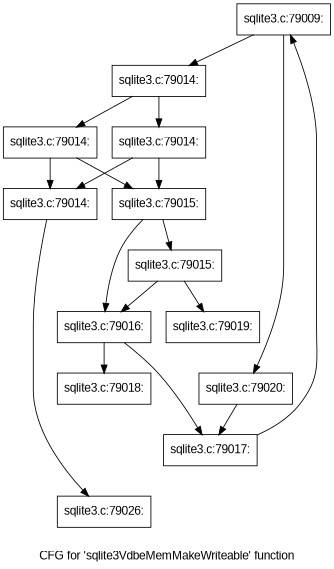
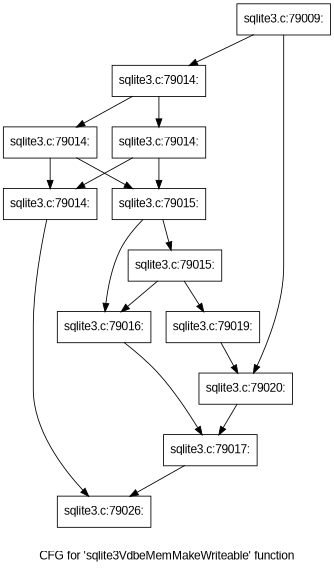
(317, 250) -> (161, 479)
none -> (227, 354)
(104, 389) -> none
